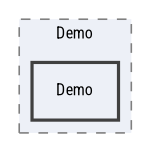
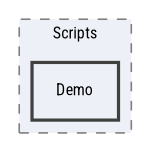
(75, 34) -> (75, 34)
